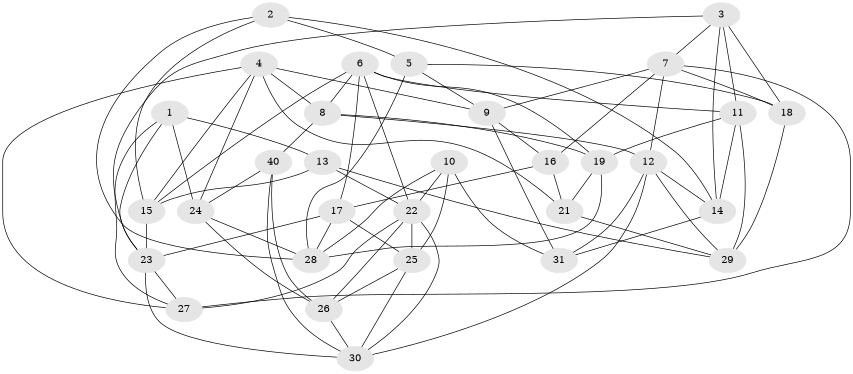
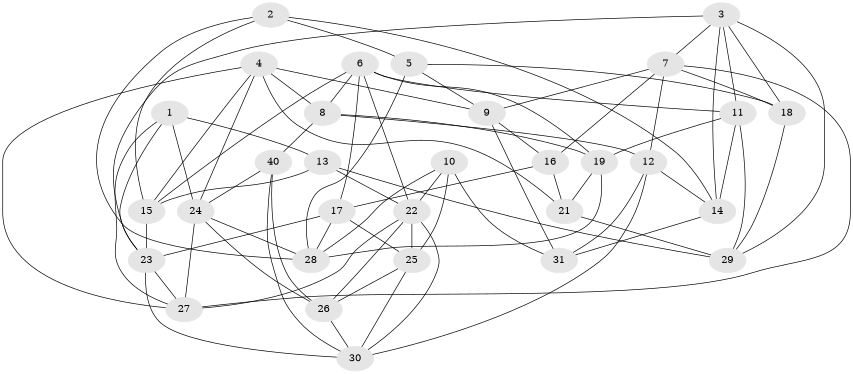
(685, 214) -> (824, 135)
none -> (190, 260)
